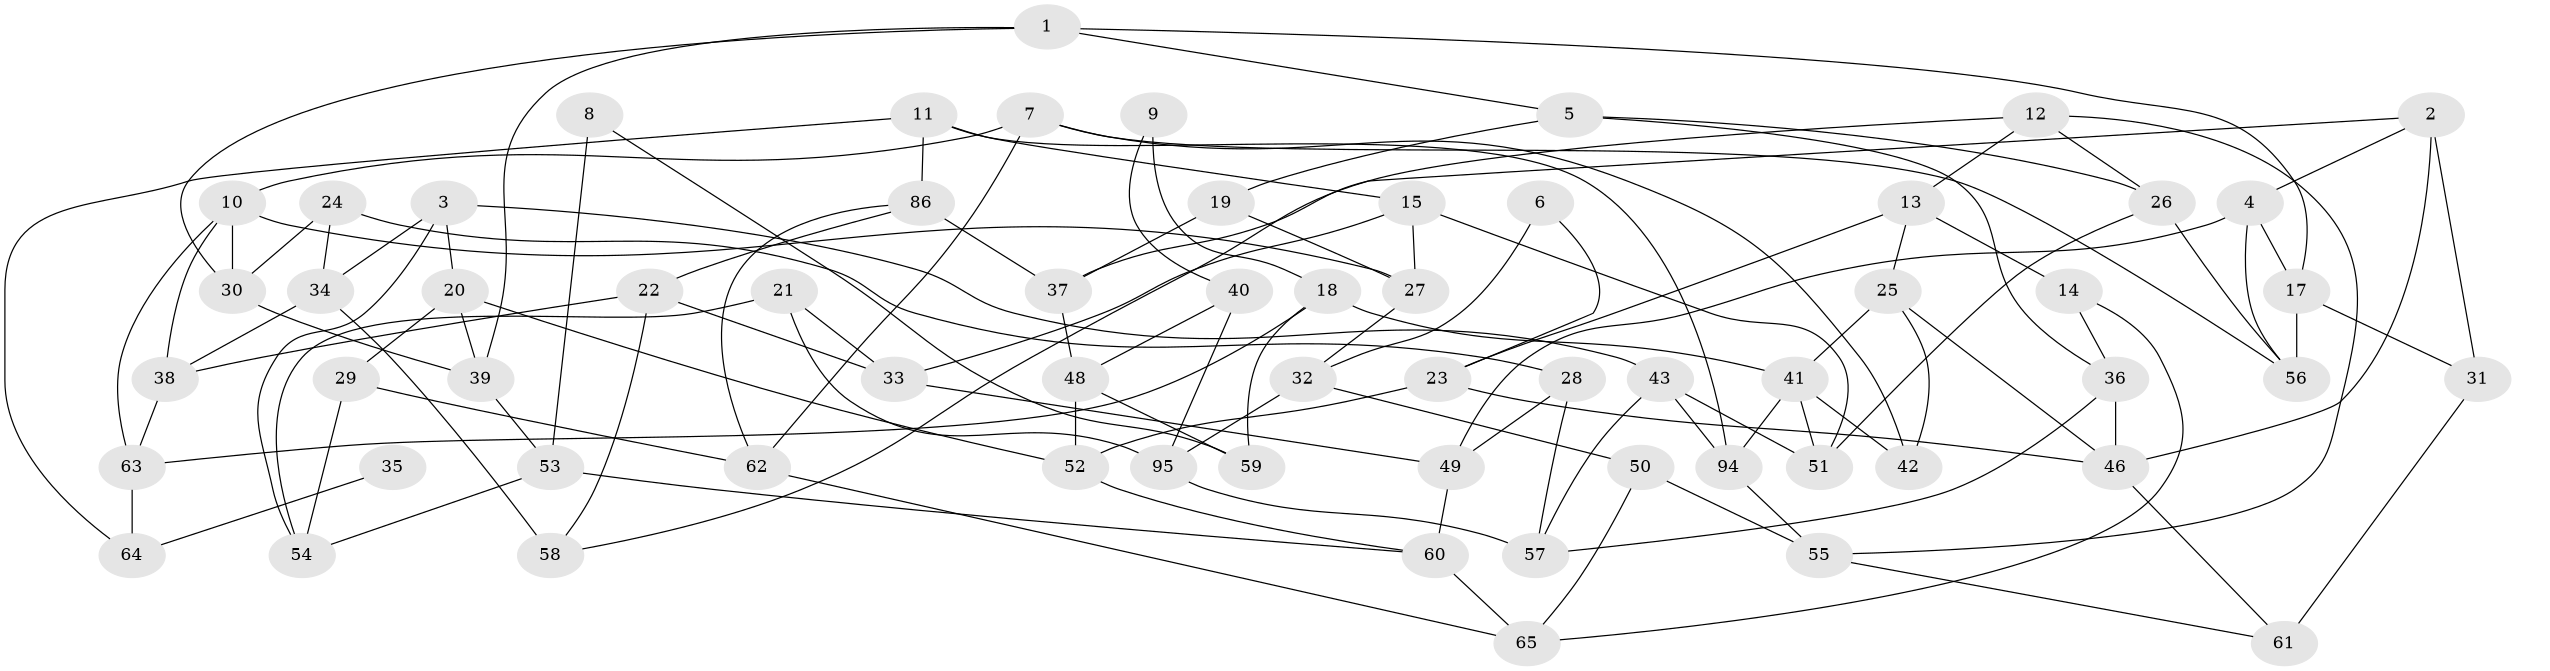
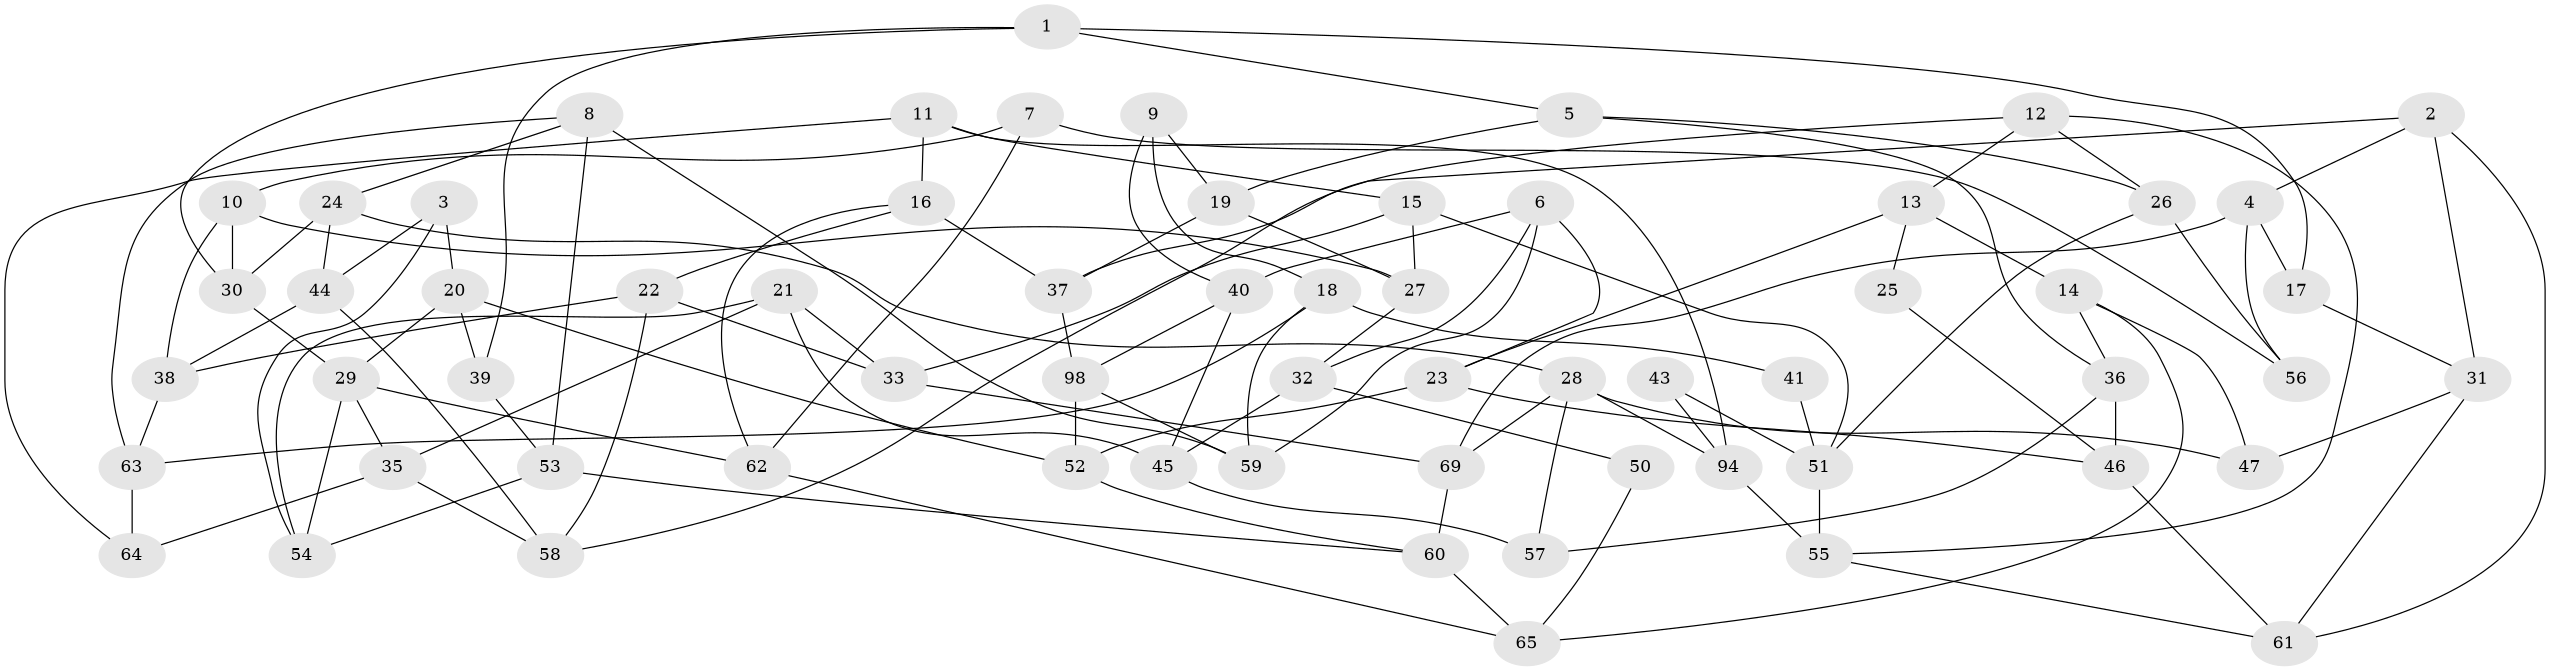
none -> (1188, 159)
none -> (436, 167)
(921, 203) -> (921, 203)
none -> (1387, 242)
(321, 291) -> (321, 291)
(135, 321) -> (228, 164)
(1051, 321) -> none
(310, 326) -> (288, 334)
(2297, 335) -> none
(1836, 340) -> none
none -> (1430, 342)
(2367, 370) -> (2545, 438)
none -> (589, 379)
(1076, 379) -> (1076, 379)
(1764, 421) -> (1659, 428)
none -> (370, 423)
(1586, 461) -> none
(1164, 467) -> (1164, 467)
(1451, 467) -> (1451, 467)
(1909, 467) -> none
none -> (2250, 467)
(1730, 511) -> (1820, 512)
none -> (472, 512)
